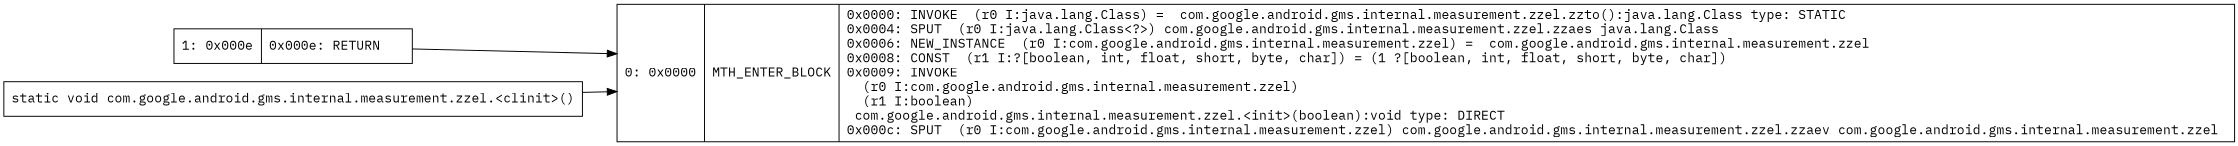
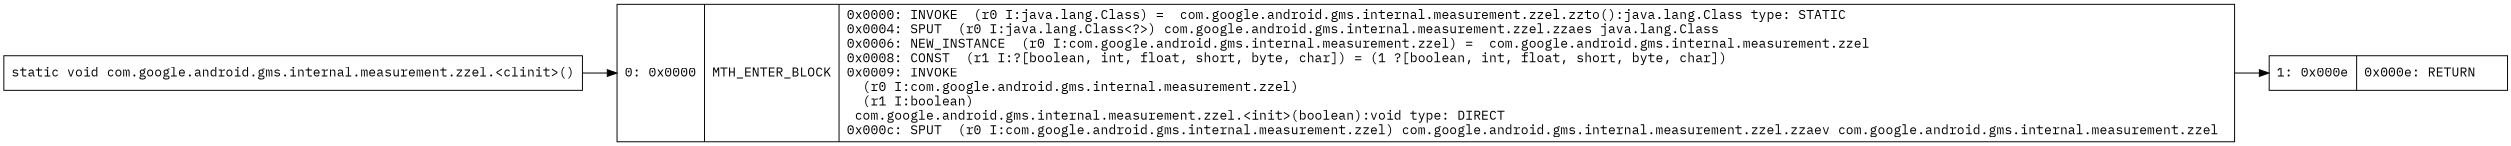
(510, 51) -> (2247, 73)
